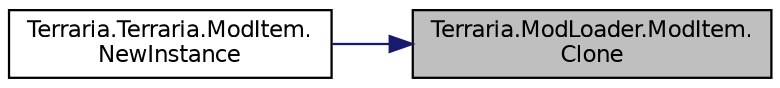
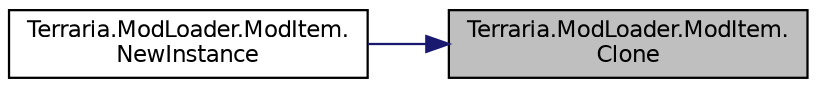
(170, 44) -> (188, 44)
